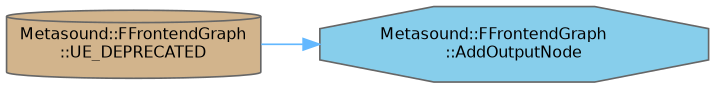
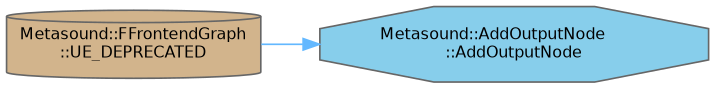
(514, 44) -> (514, 44)
